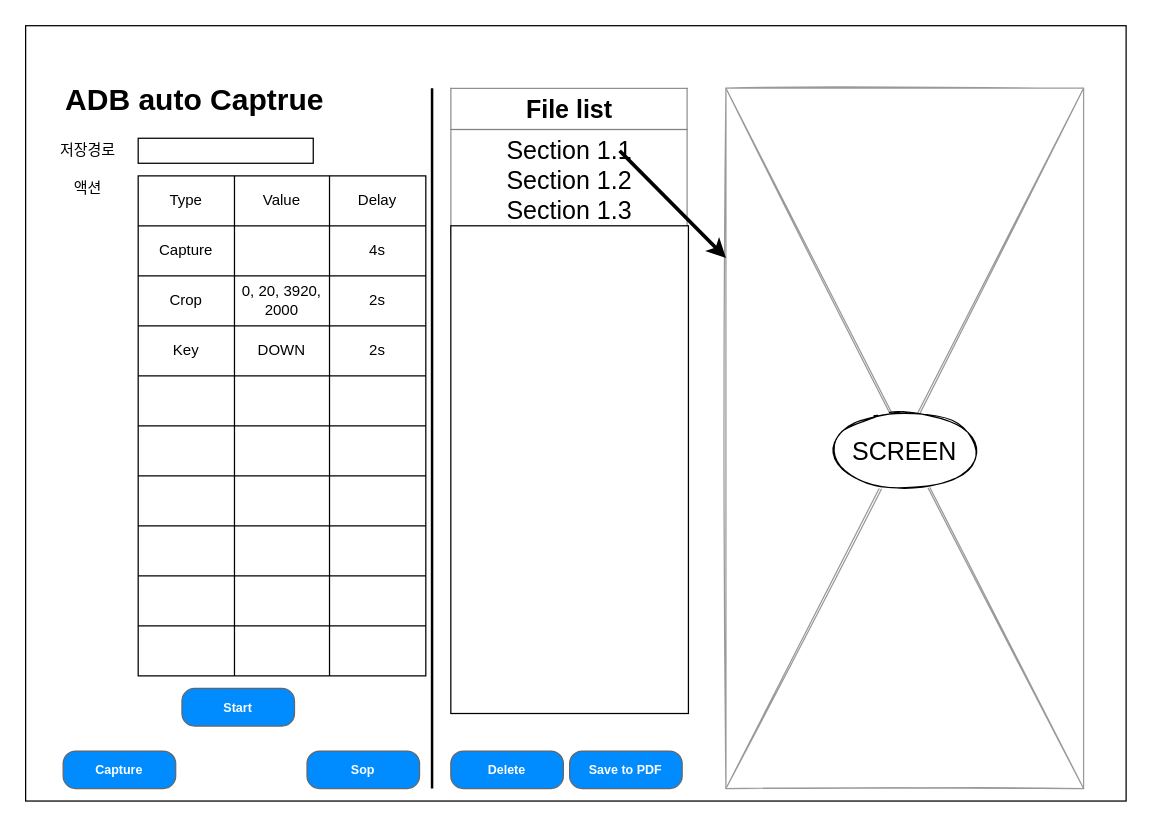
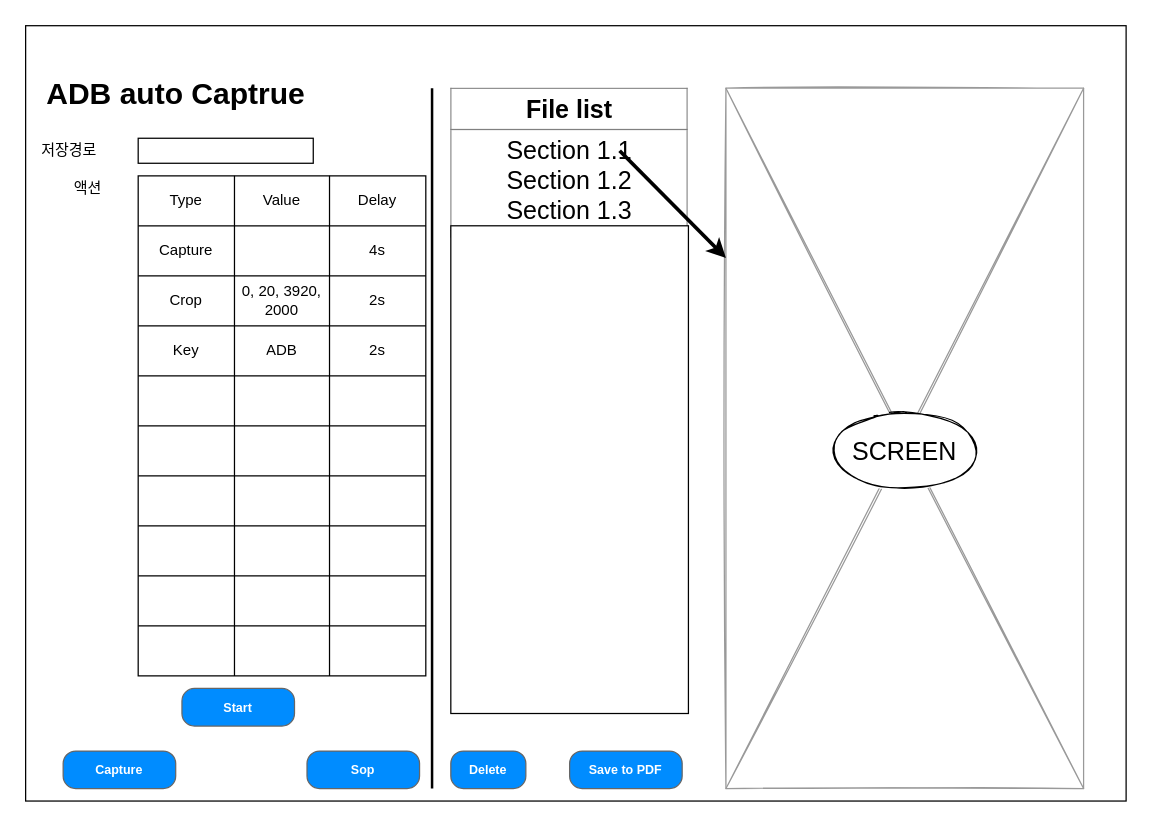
(232, 101) -> (213, 94)
(88, 151) -> (69, 151)
(282, 351) -> (282, 351)
(507, 769) -> (488, 769)
